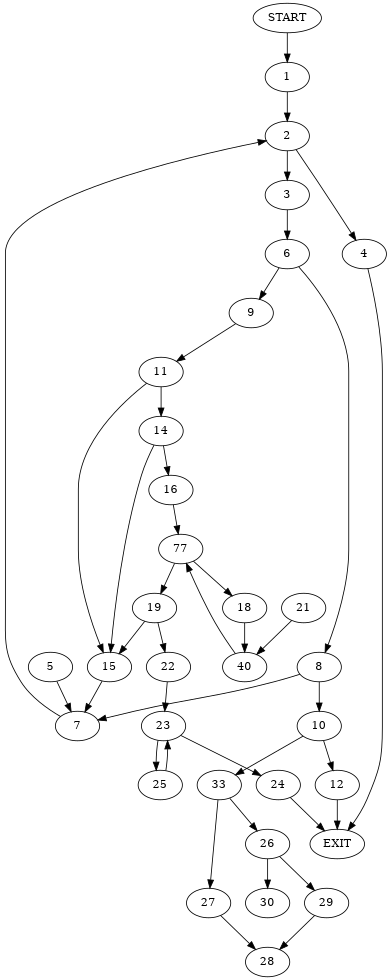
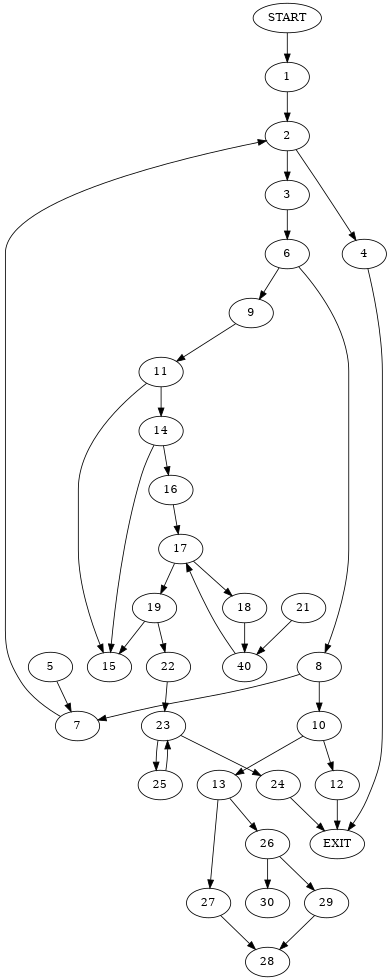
(181, 549) -> (181, 549)
(95, 693) -> none
(219, 785) -> (219, 785)
